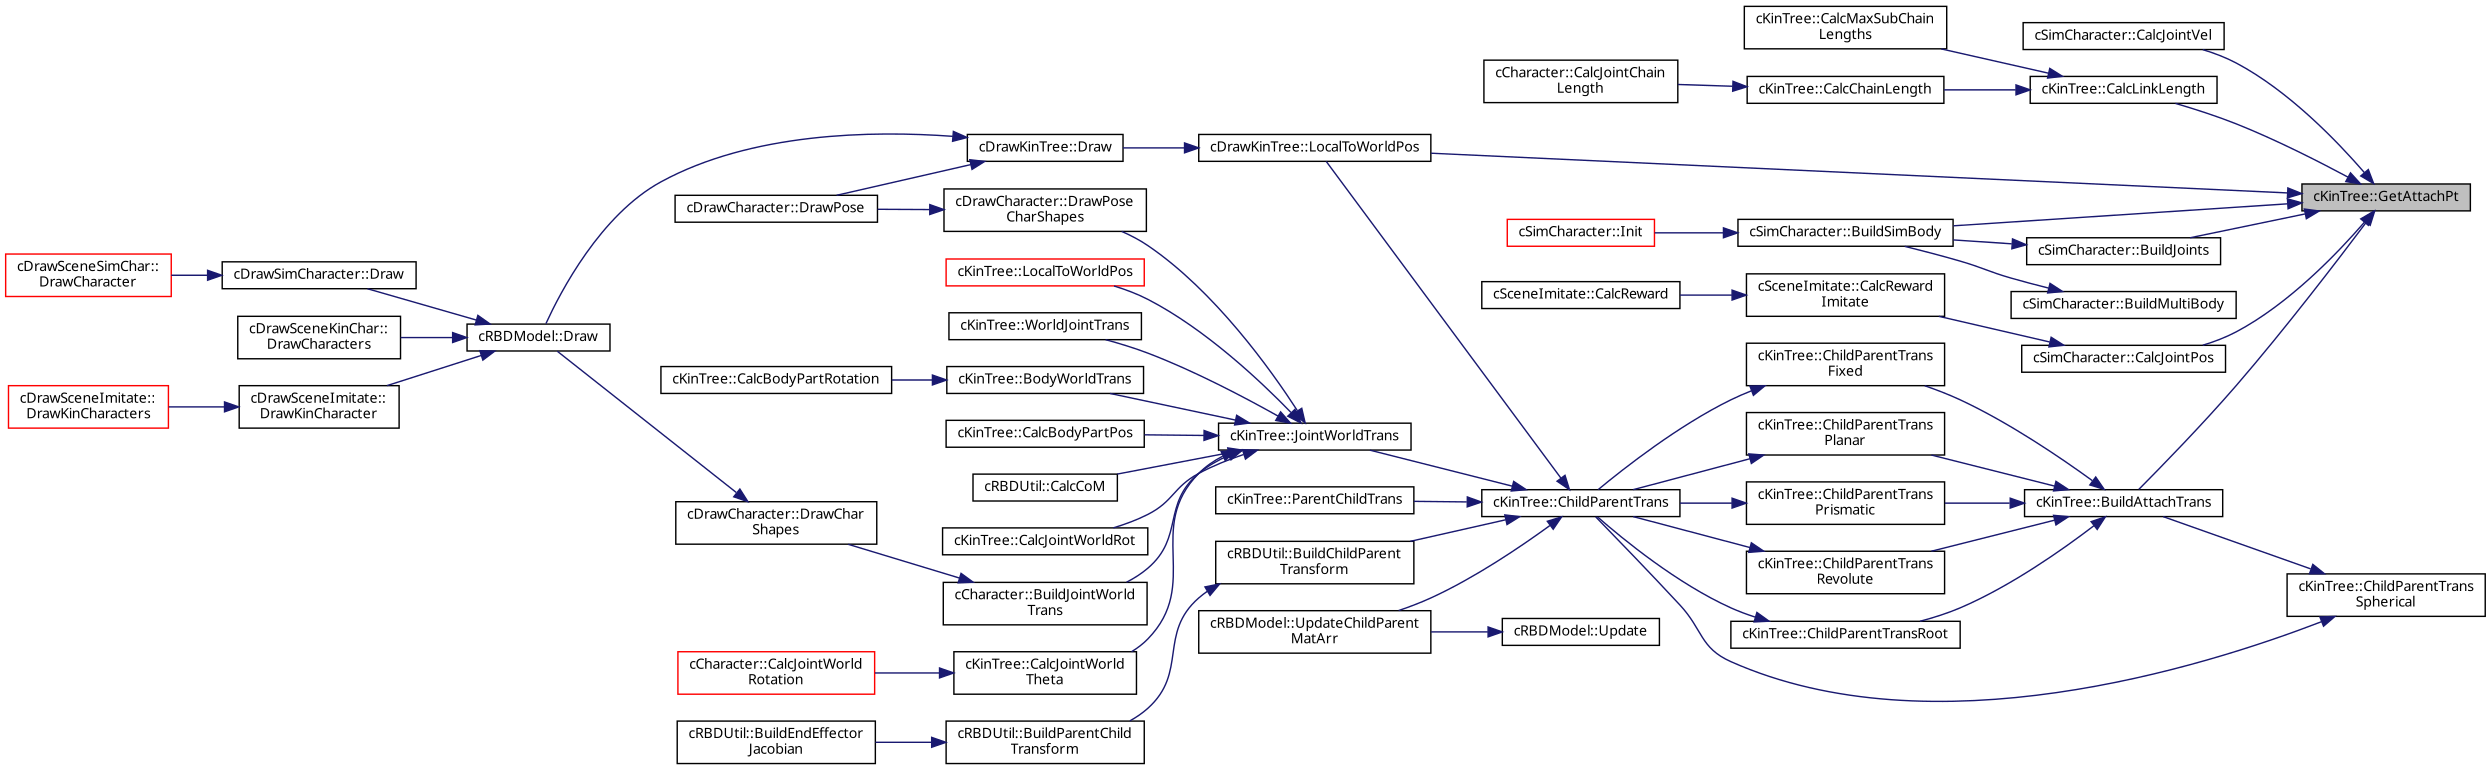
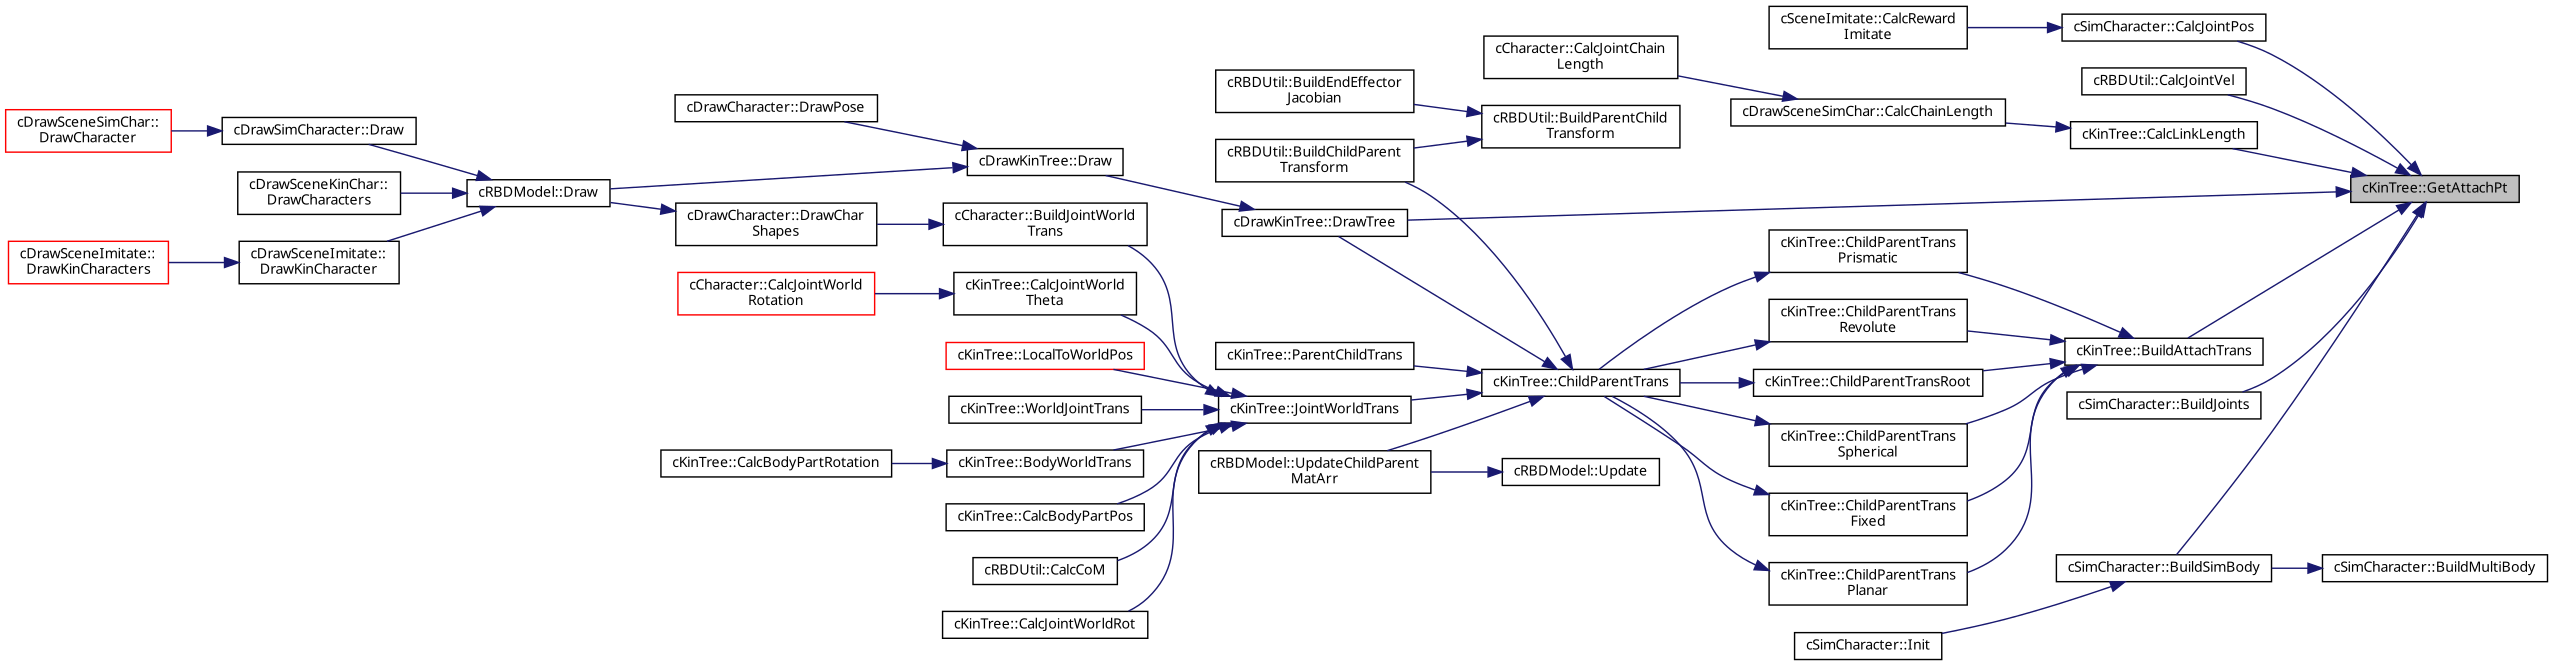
(1846, 28) -> none
(2124, 36) -> (2164, 81)
(1846, 90) -> (1868, 113)
(1315, 148) -> (1315, 223)
(1045, 210) -> none
(1581, 233) -> (1868, 646)
(1983, 242) -> none
(1581, 295) -> none
(2237, 543) -> (2025, 399)
(1172, 658) -> (1441, 145)
